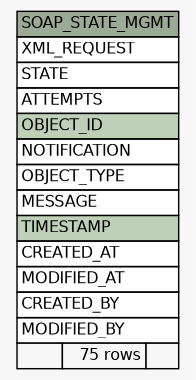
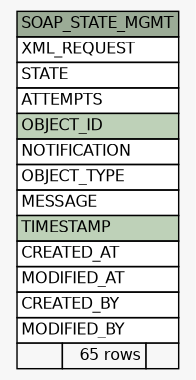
(111, 355) -> (111, 355)
